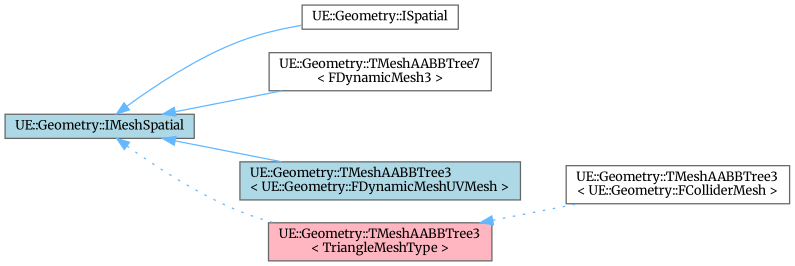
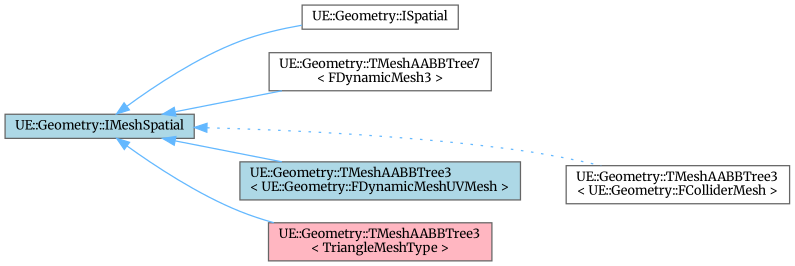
(197, 191) -> (197, 191)
(535, 212) -> (405, 138)
